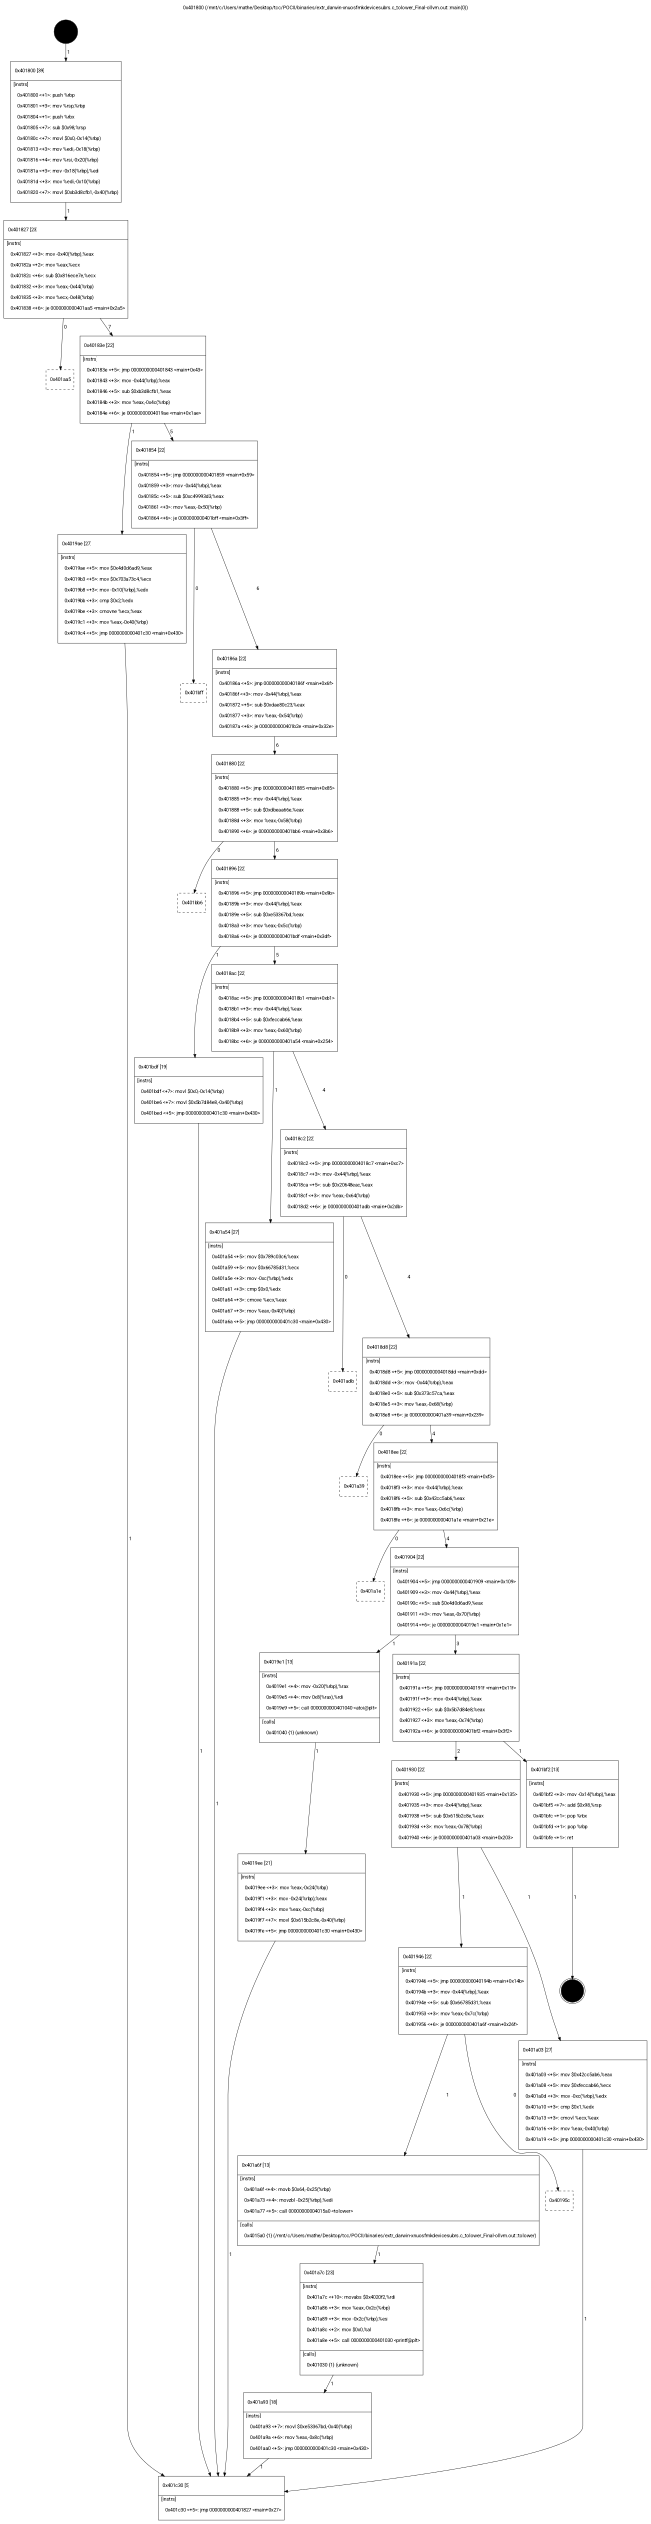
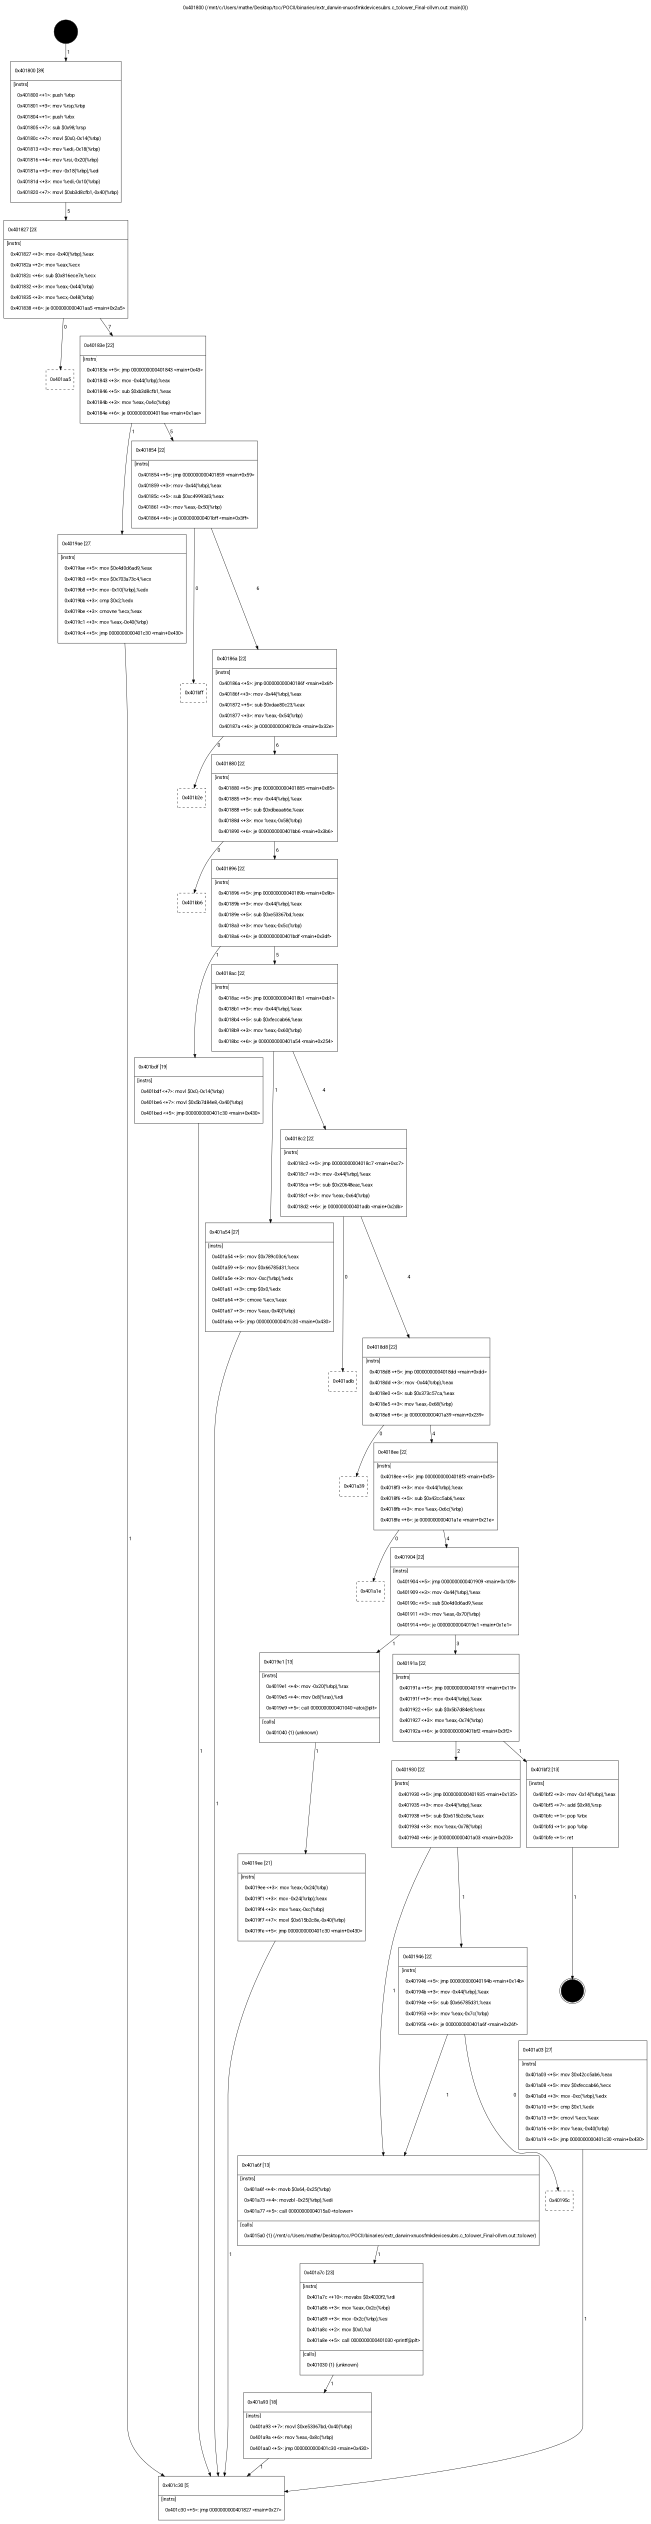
(68, 211) -> (68, 211)
none -> (192, 798)
(527, 1940) -> (384, 1996)
